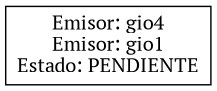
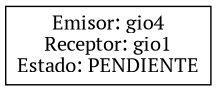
(108, 45) -> (108, 45)
